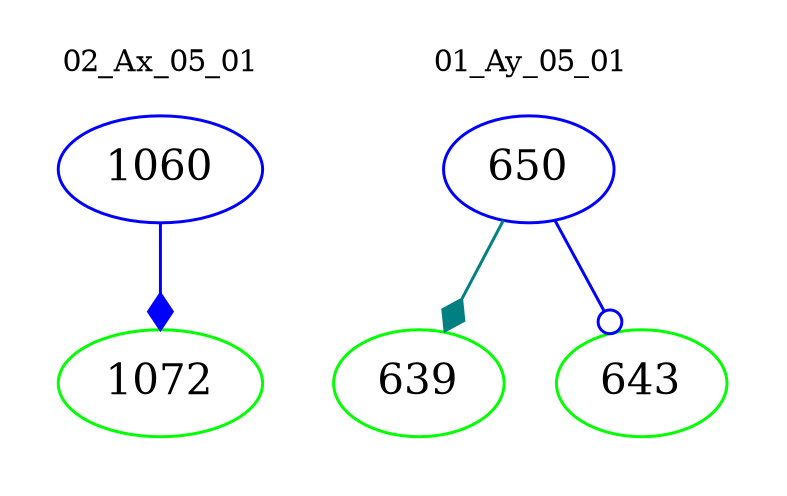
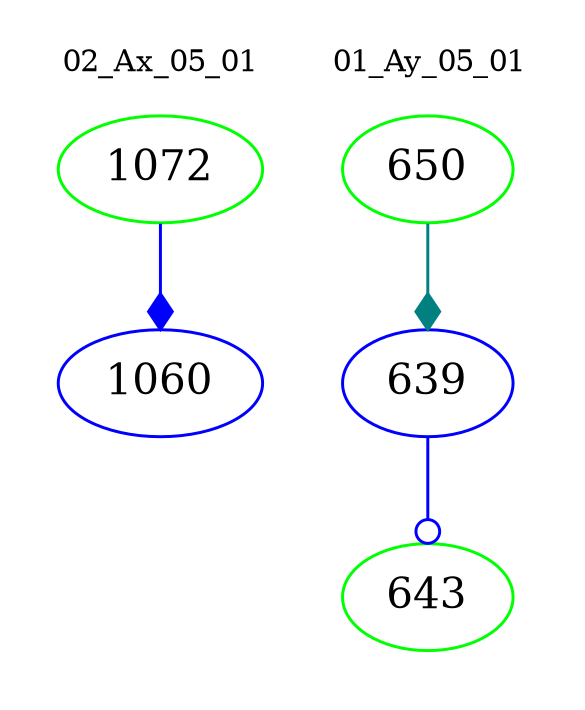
(529, 169) -> (428, 169)
(160, 259) -> (160, 259)
(579, 266) -> (428, 479)
(419, 383) -> (428, 383)
